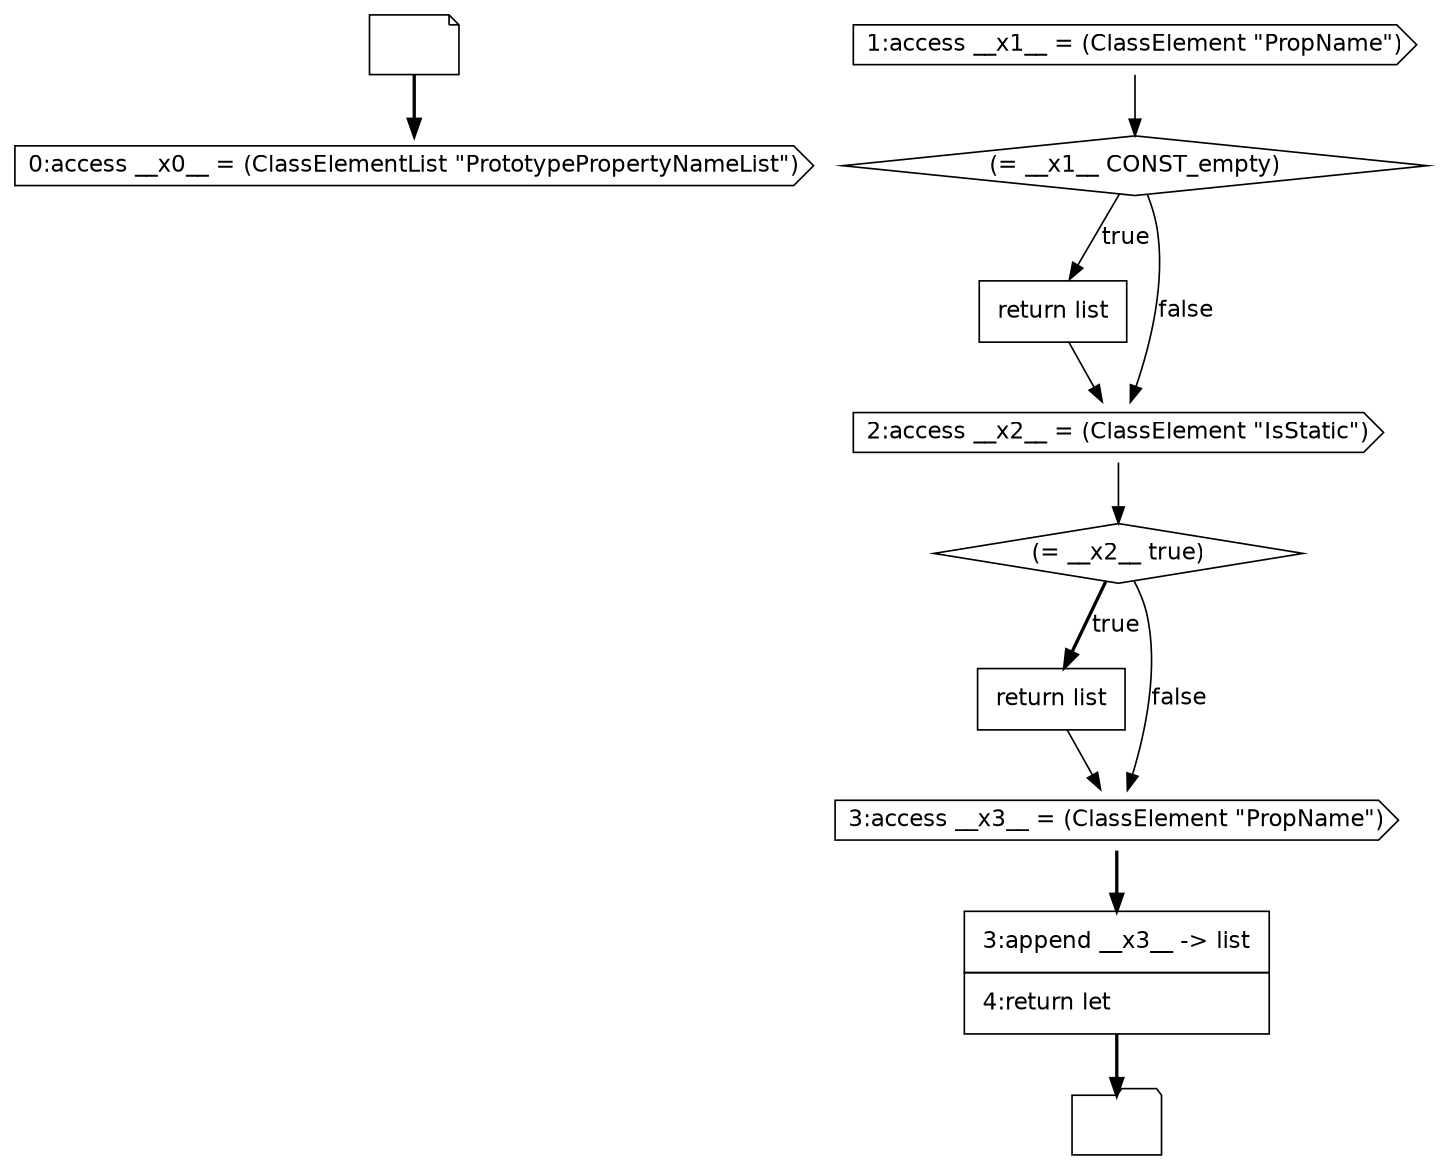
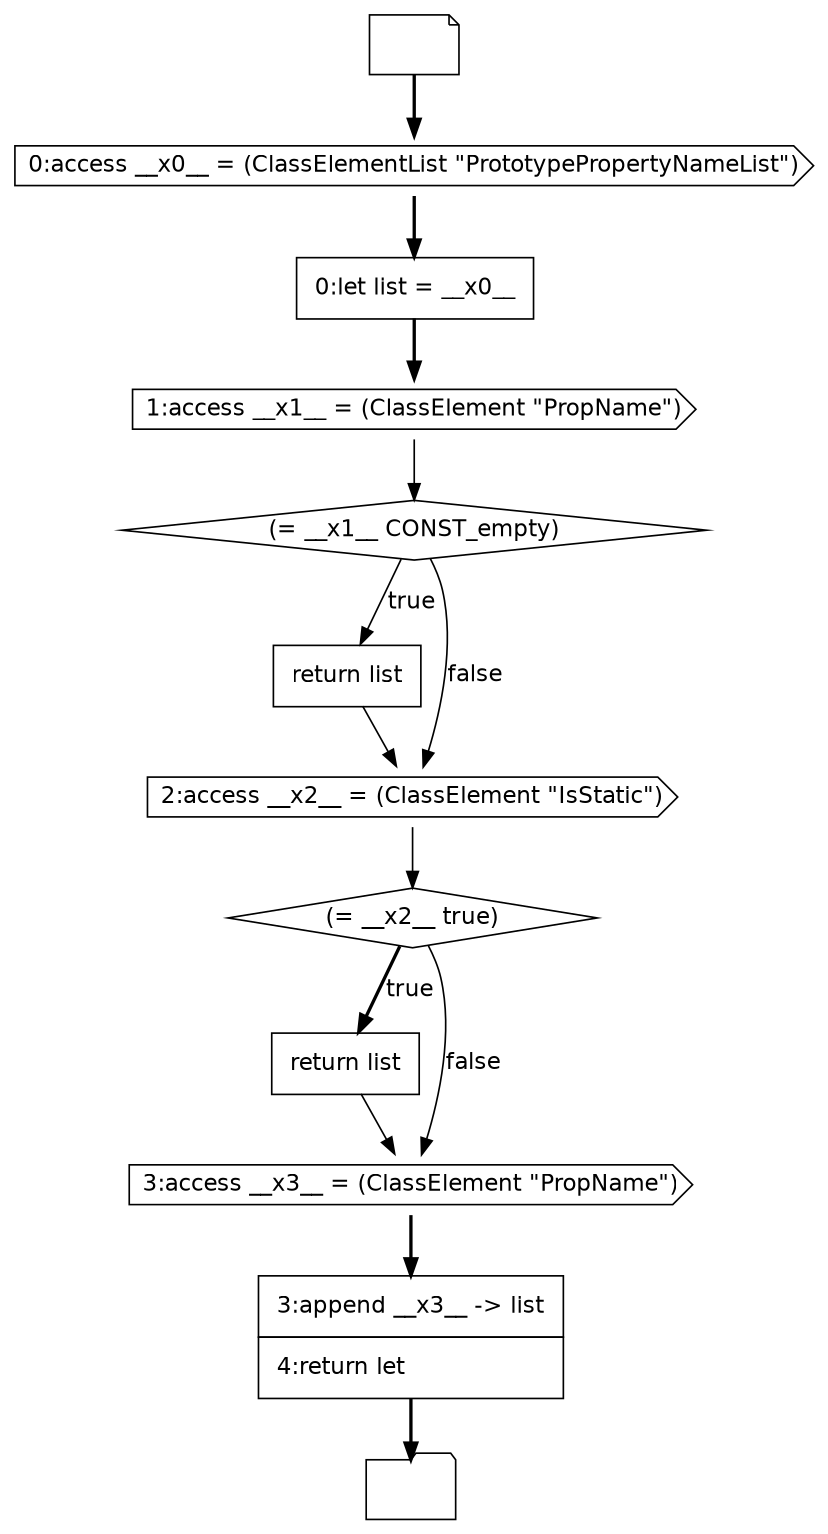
none -> (414, 287)
